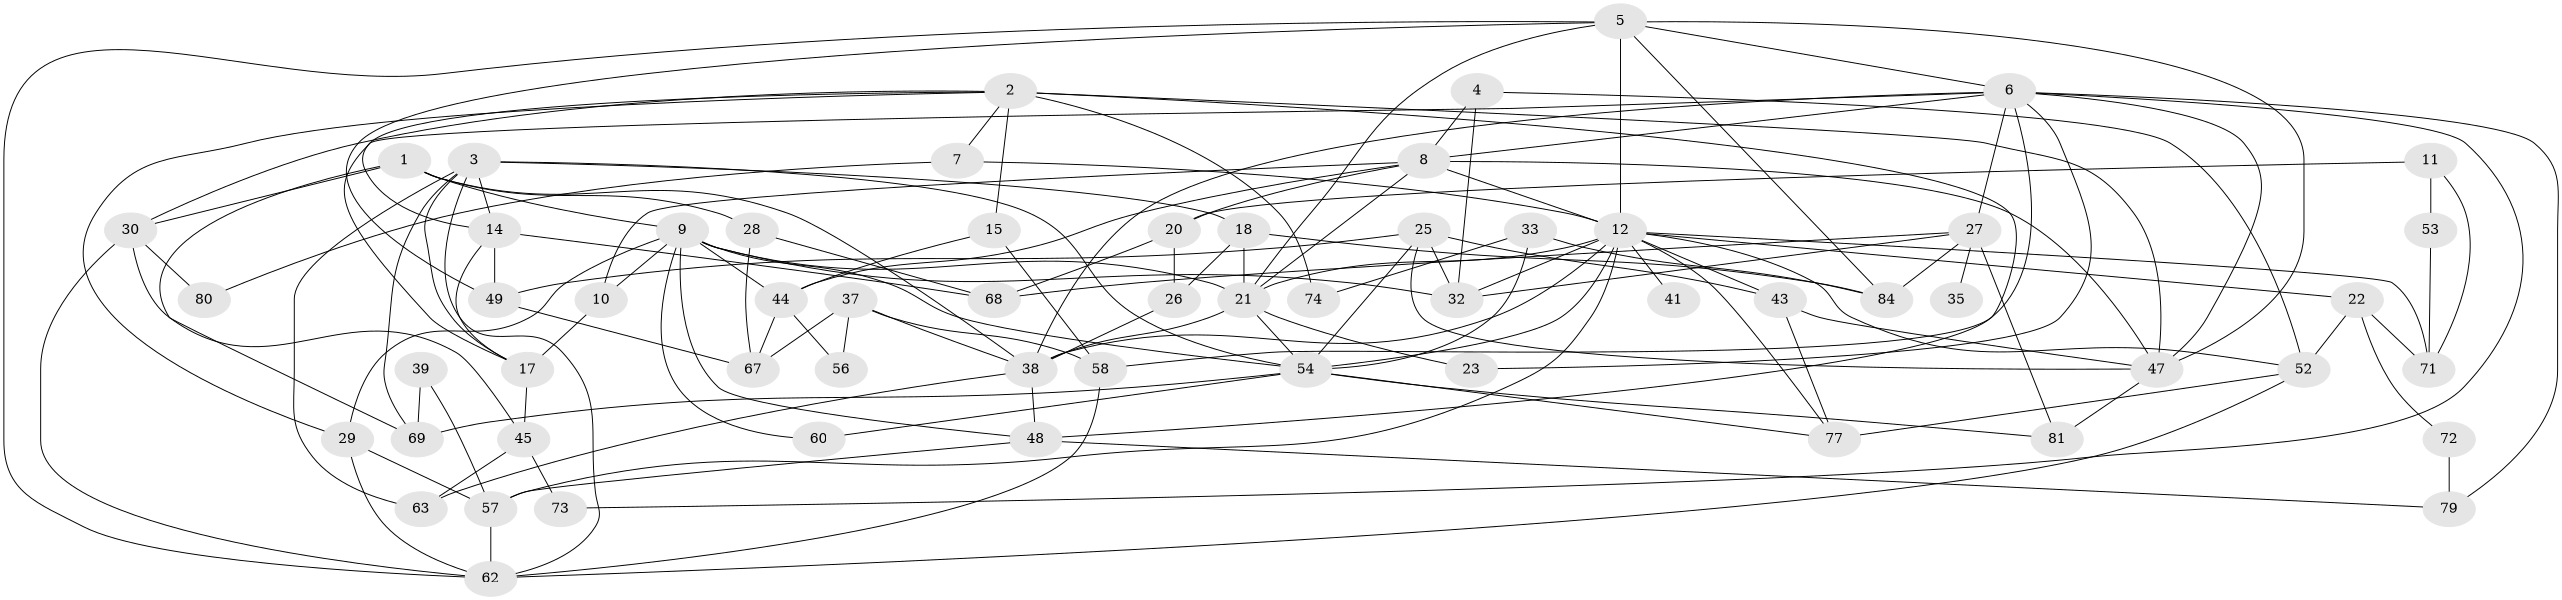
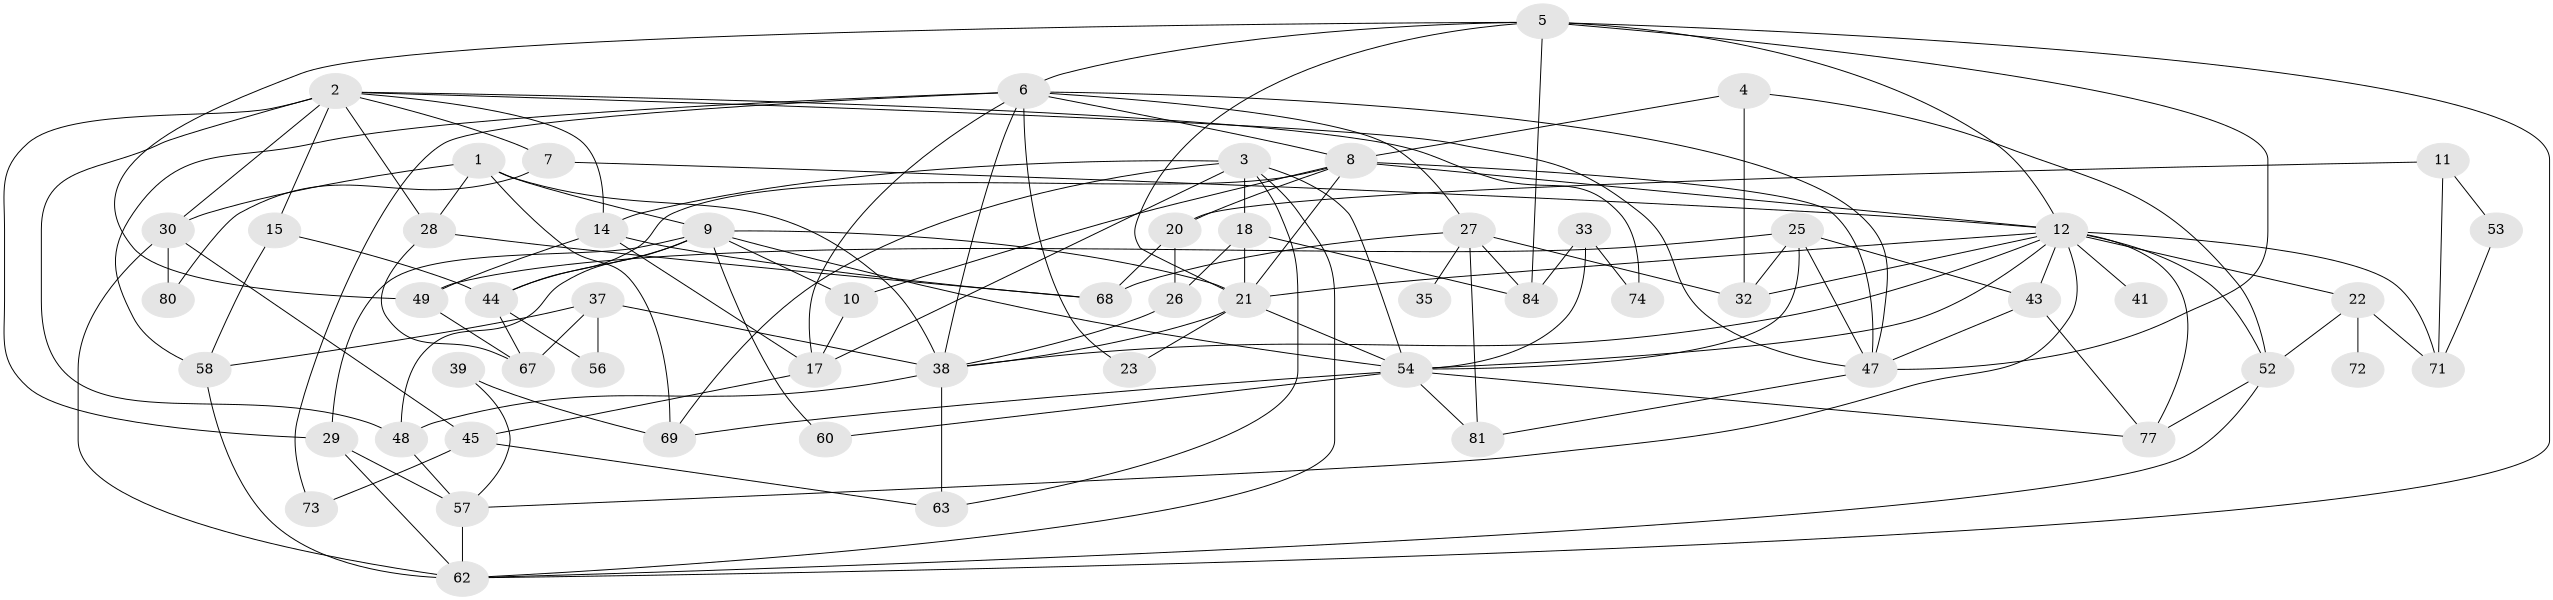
none -> (383, 161)
(1010, 281) -> none
(2449, 509) -> none
